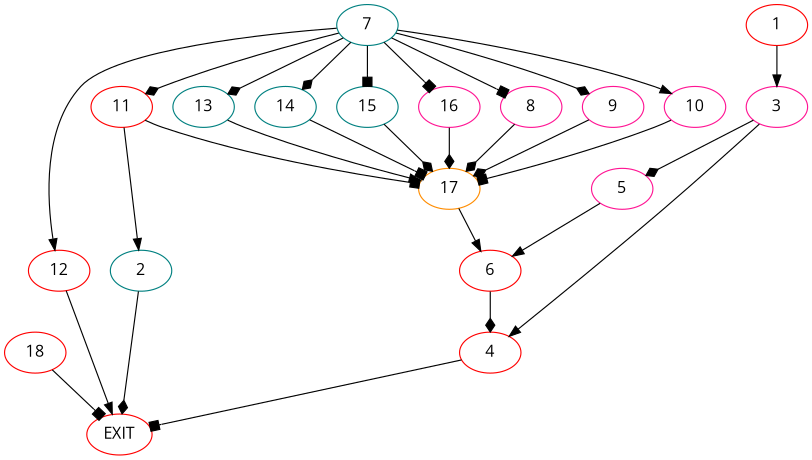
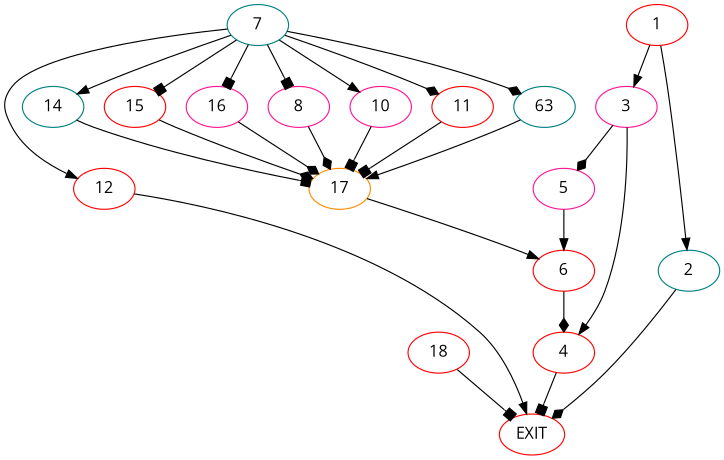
(332, 61) -> (159, 61)
(204, 107) -> (545, 107)
(367, 107) -> (135, 107)
(613, 107) -> none
(131, 183) -> (675, 142)
